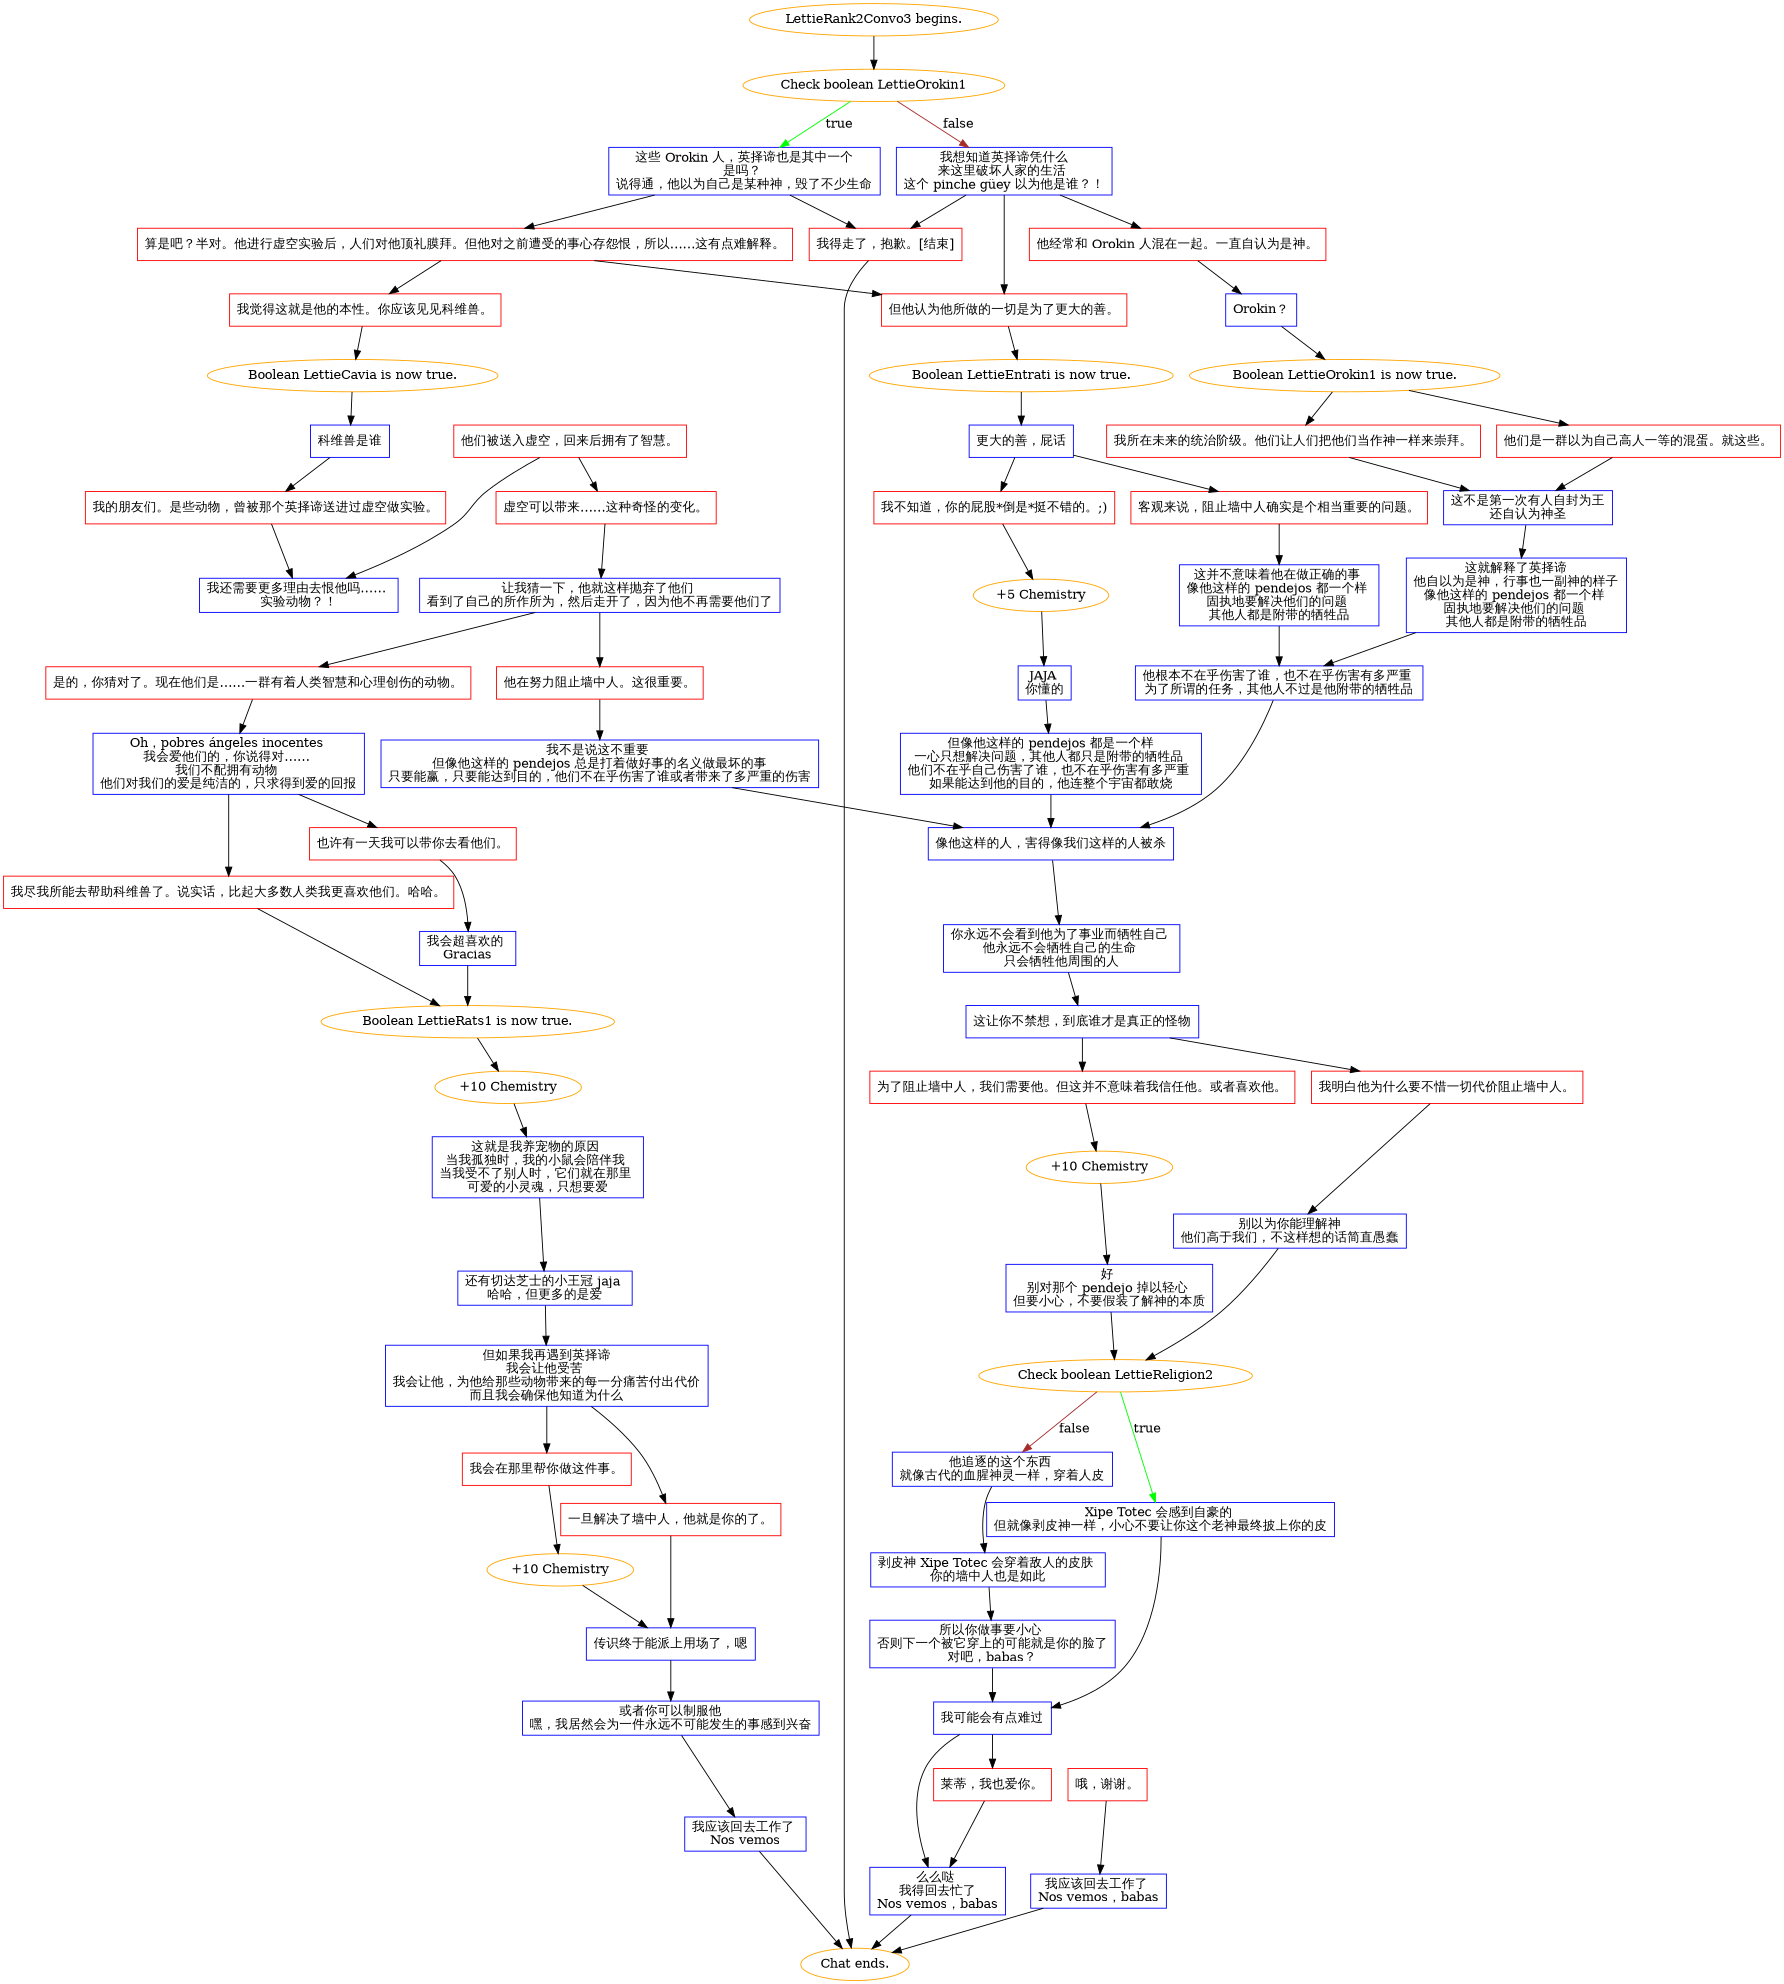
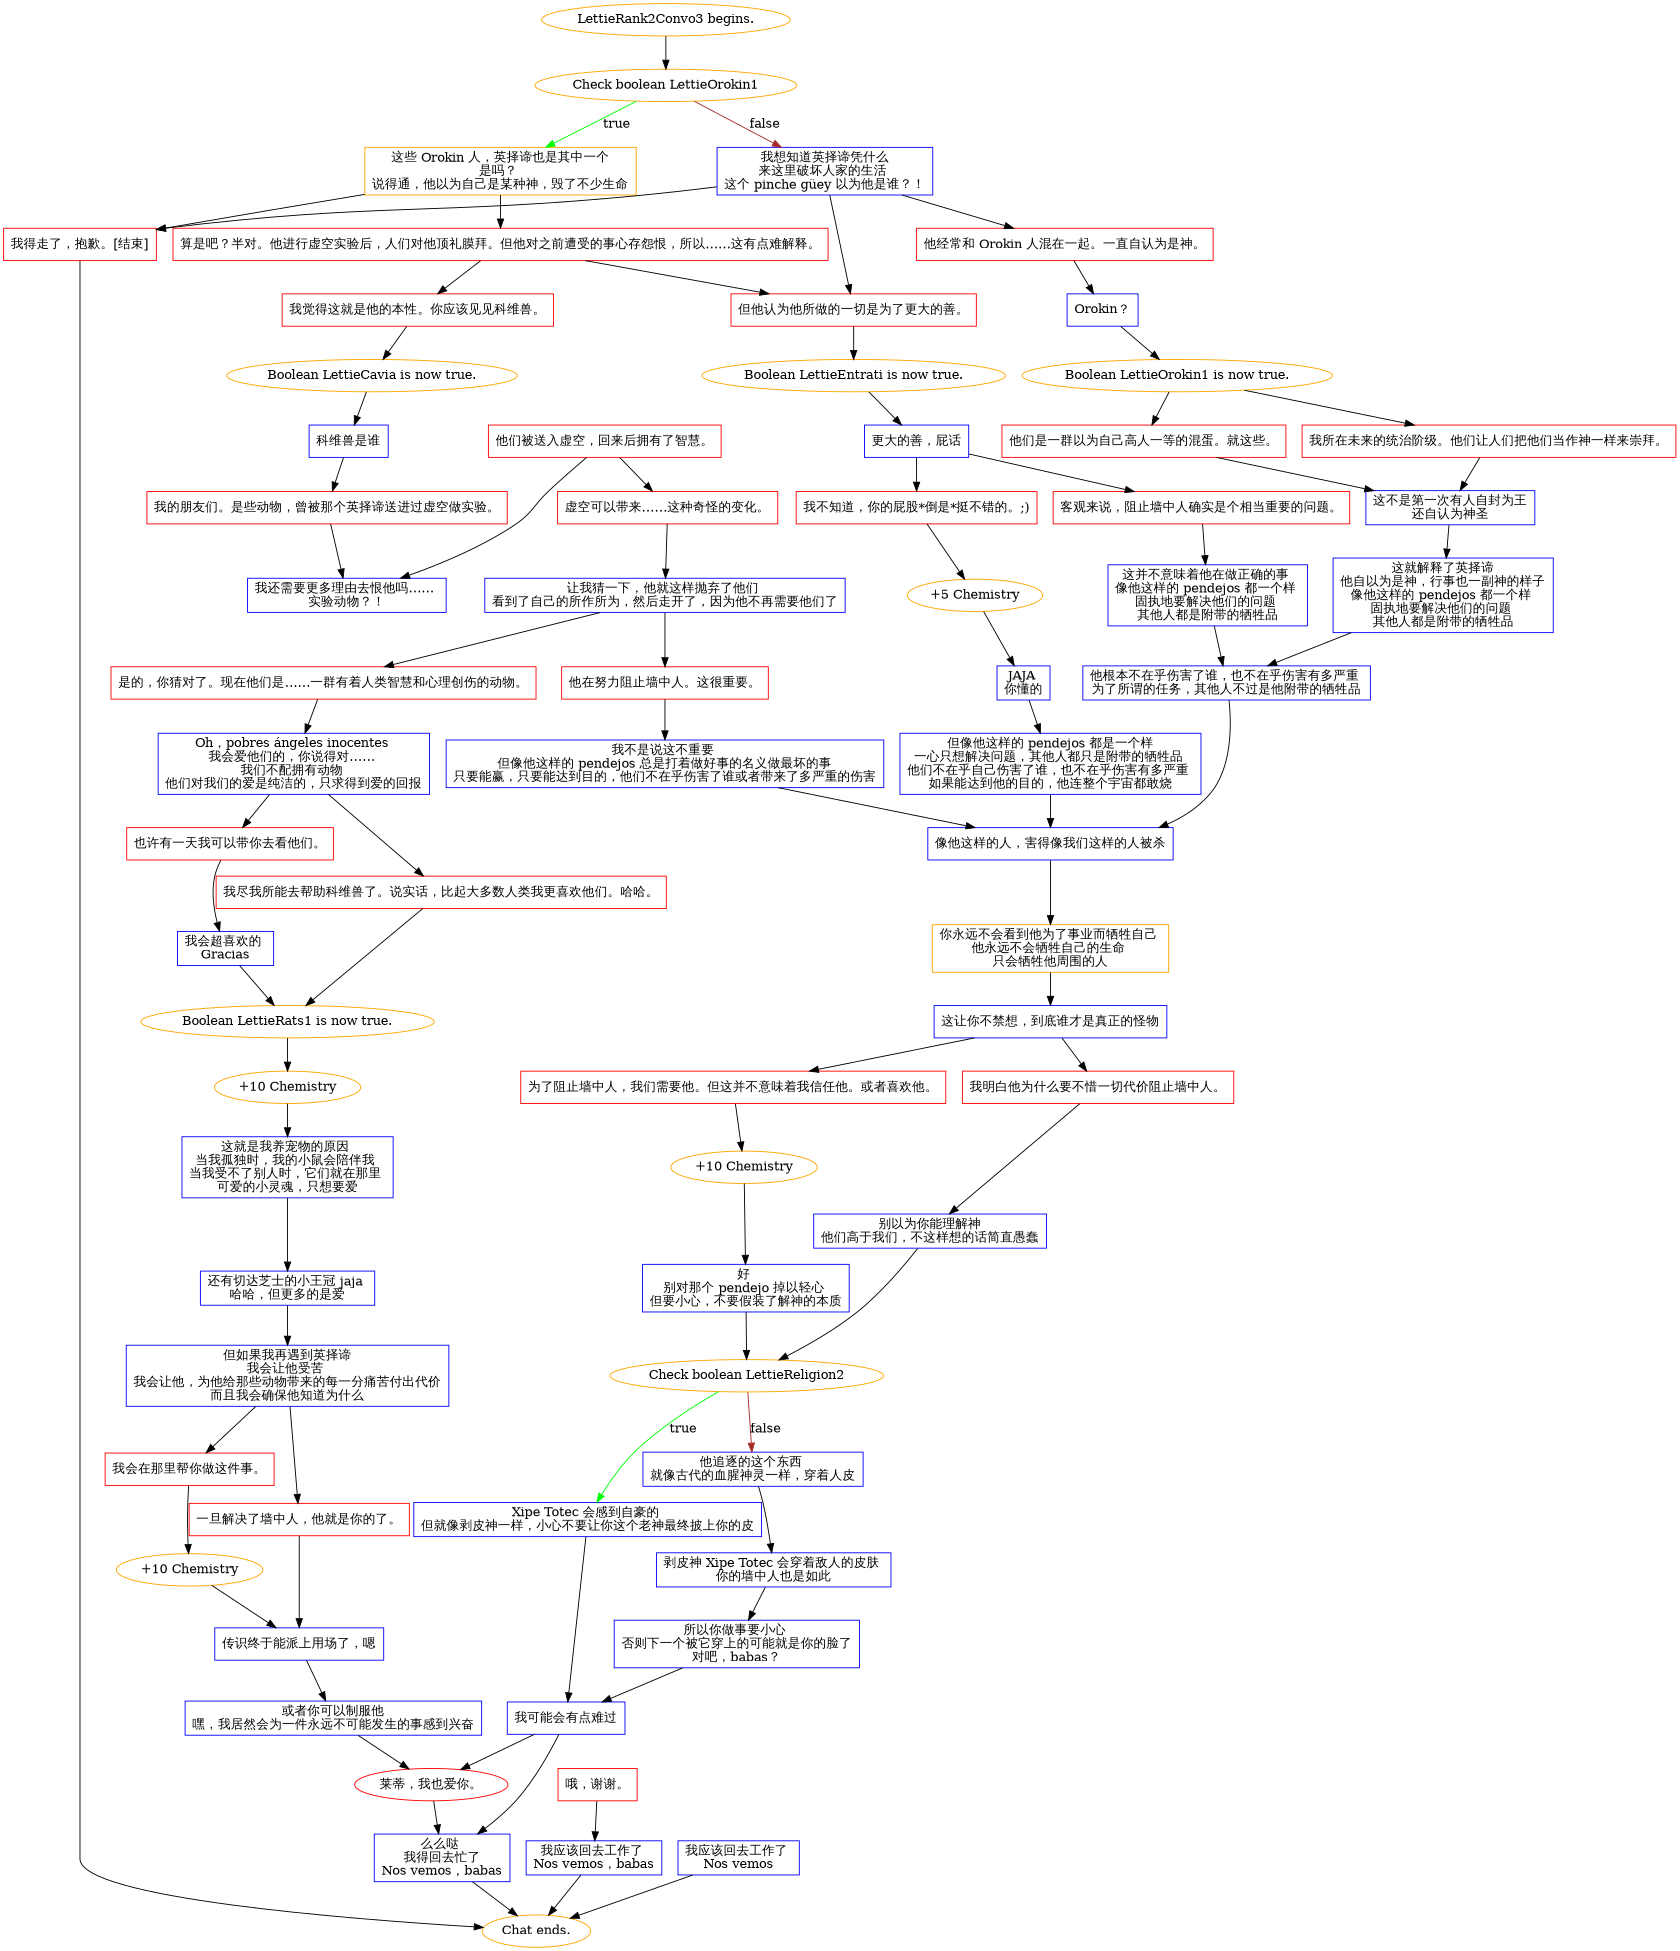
(744, 171) -> (501, 171)
(1062, 948) -> (1050, 948)
(706, 1772) -> (380, 1750)
(993, 1785) -> (431, 1785)
